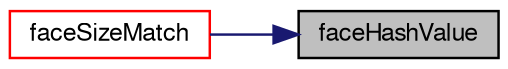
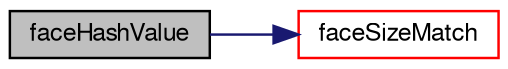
(241, 35) -> (241, 35)
